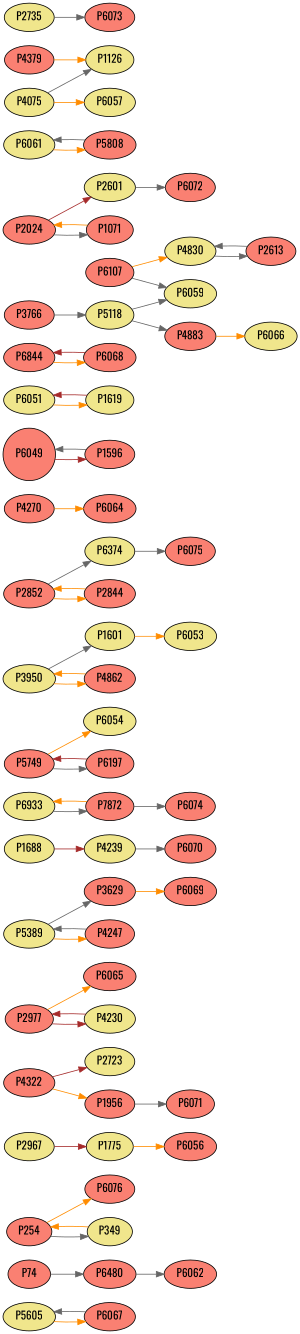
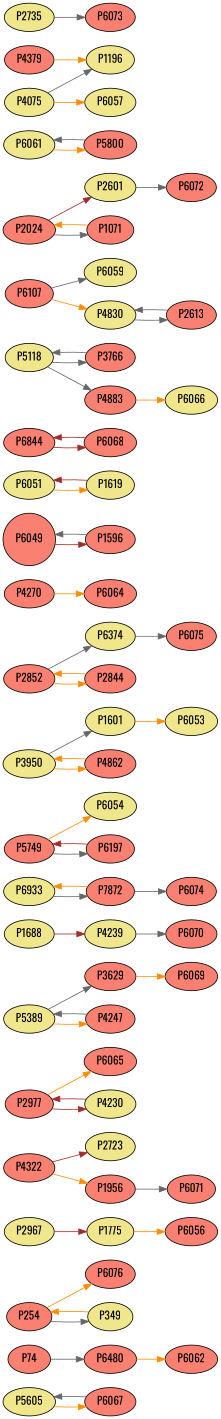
(110, 60) -> (110, 60)
(110, 145) -> (110, 145)
(146, 306) -> (65, 363)
(65, 363) -> (66, 448)
(146, 1274) -> (147, 1359)
